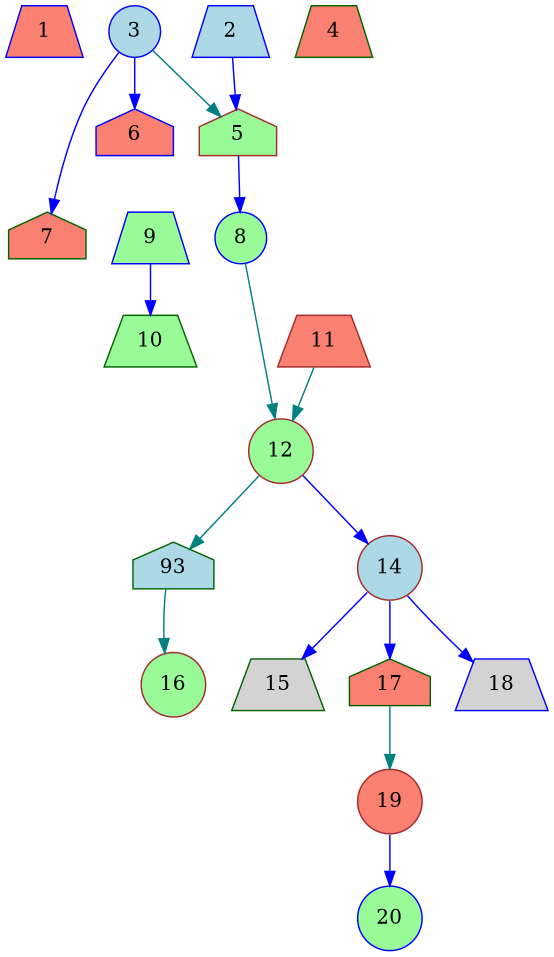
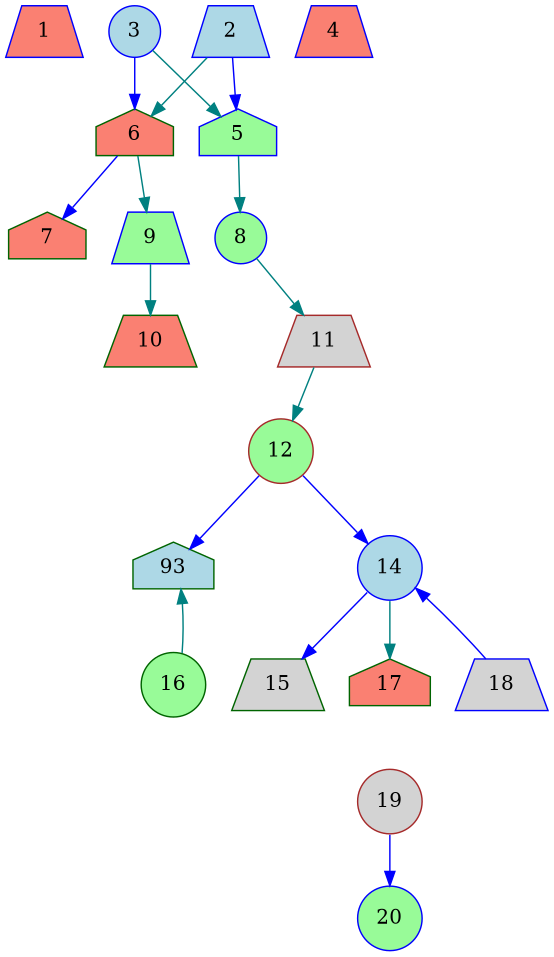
(334, 32) -> (334, 32)
none -> (191, 74)
(78, 122) -> (95, 182)
(135, 135) -> (135, 135)
(238, 135) -> (238, 135)
none -> (141, 177)
(239, 177) -> (239, 177)
(150, 283) -> (150, 283)
(259, 334) -> (276, 281)
(150, 341) -> (150, 341)
(324, 341) -> (324, 341)
(230, 507) -> (230, 507)
(390, 568) -> (390, 568)
(164, 614) -> (183, 628)
(390, 623) -> (390, 623)
(434, 625) -> (457, 628)
(173, 685) -> (173, 685)
(390, 730) -> none
(390, 802) -> (390, 802)
